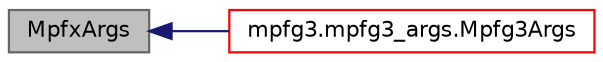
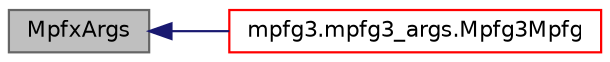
(412, 31) -> (415, 31)
